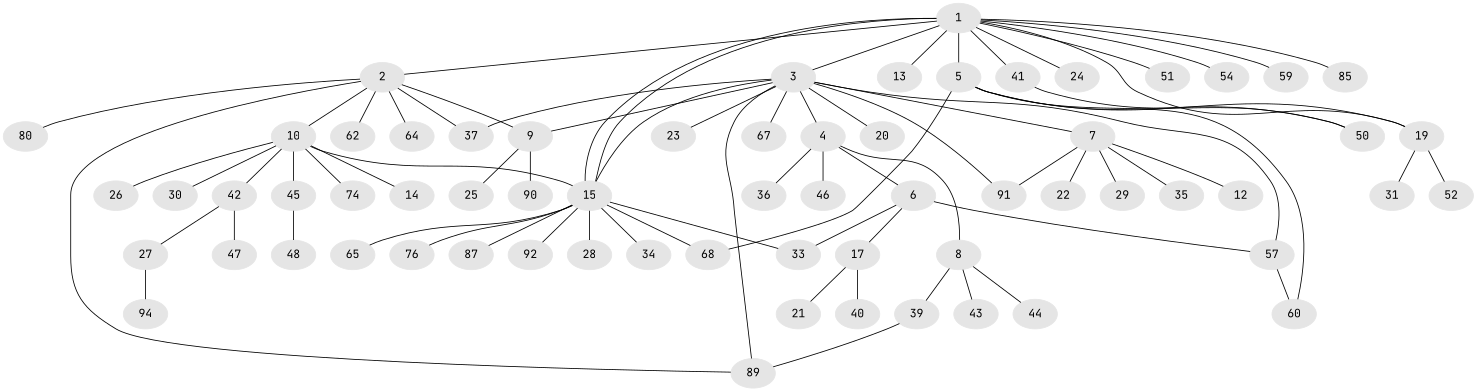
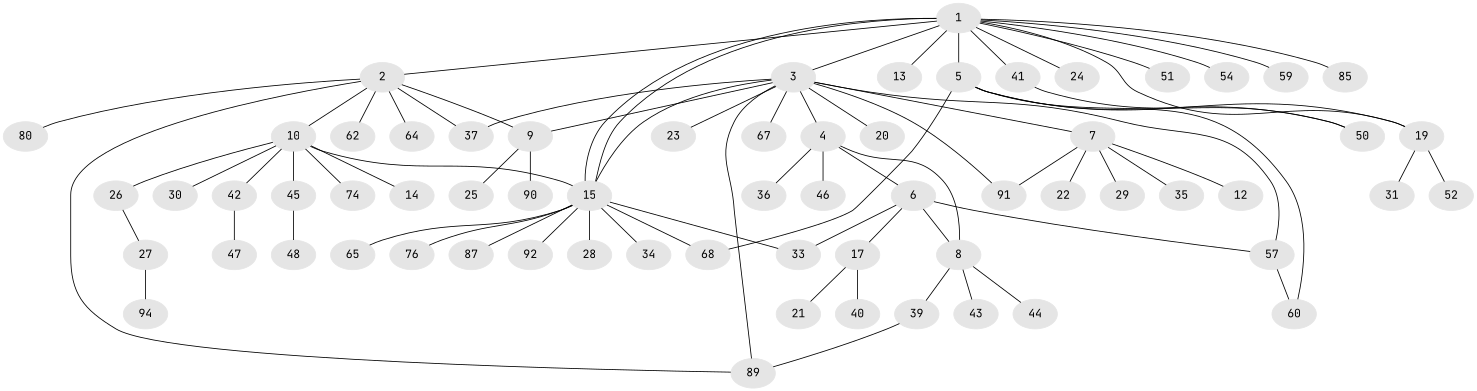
(190, 225) -> (131, 225)
none -> (936, 225)
